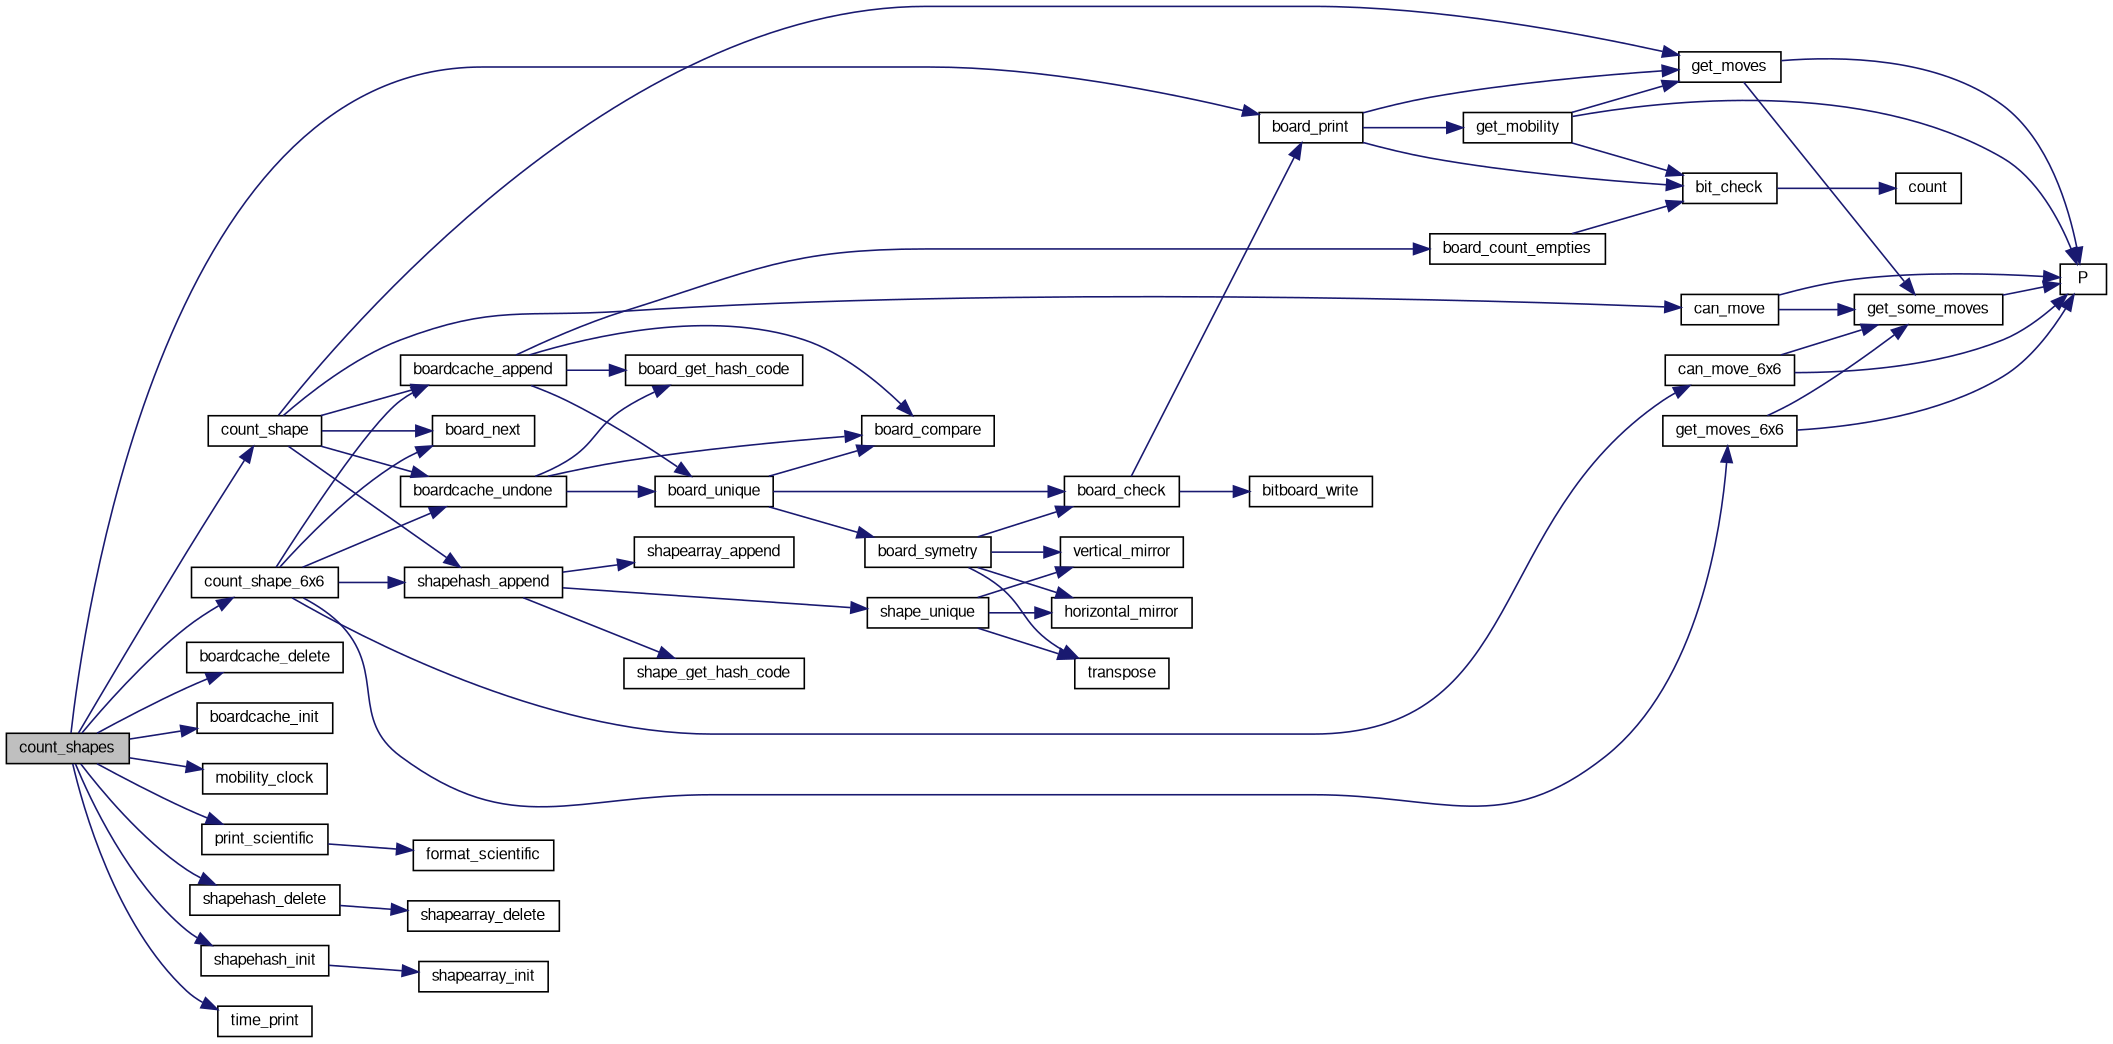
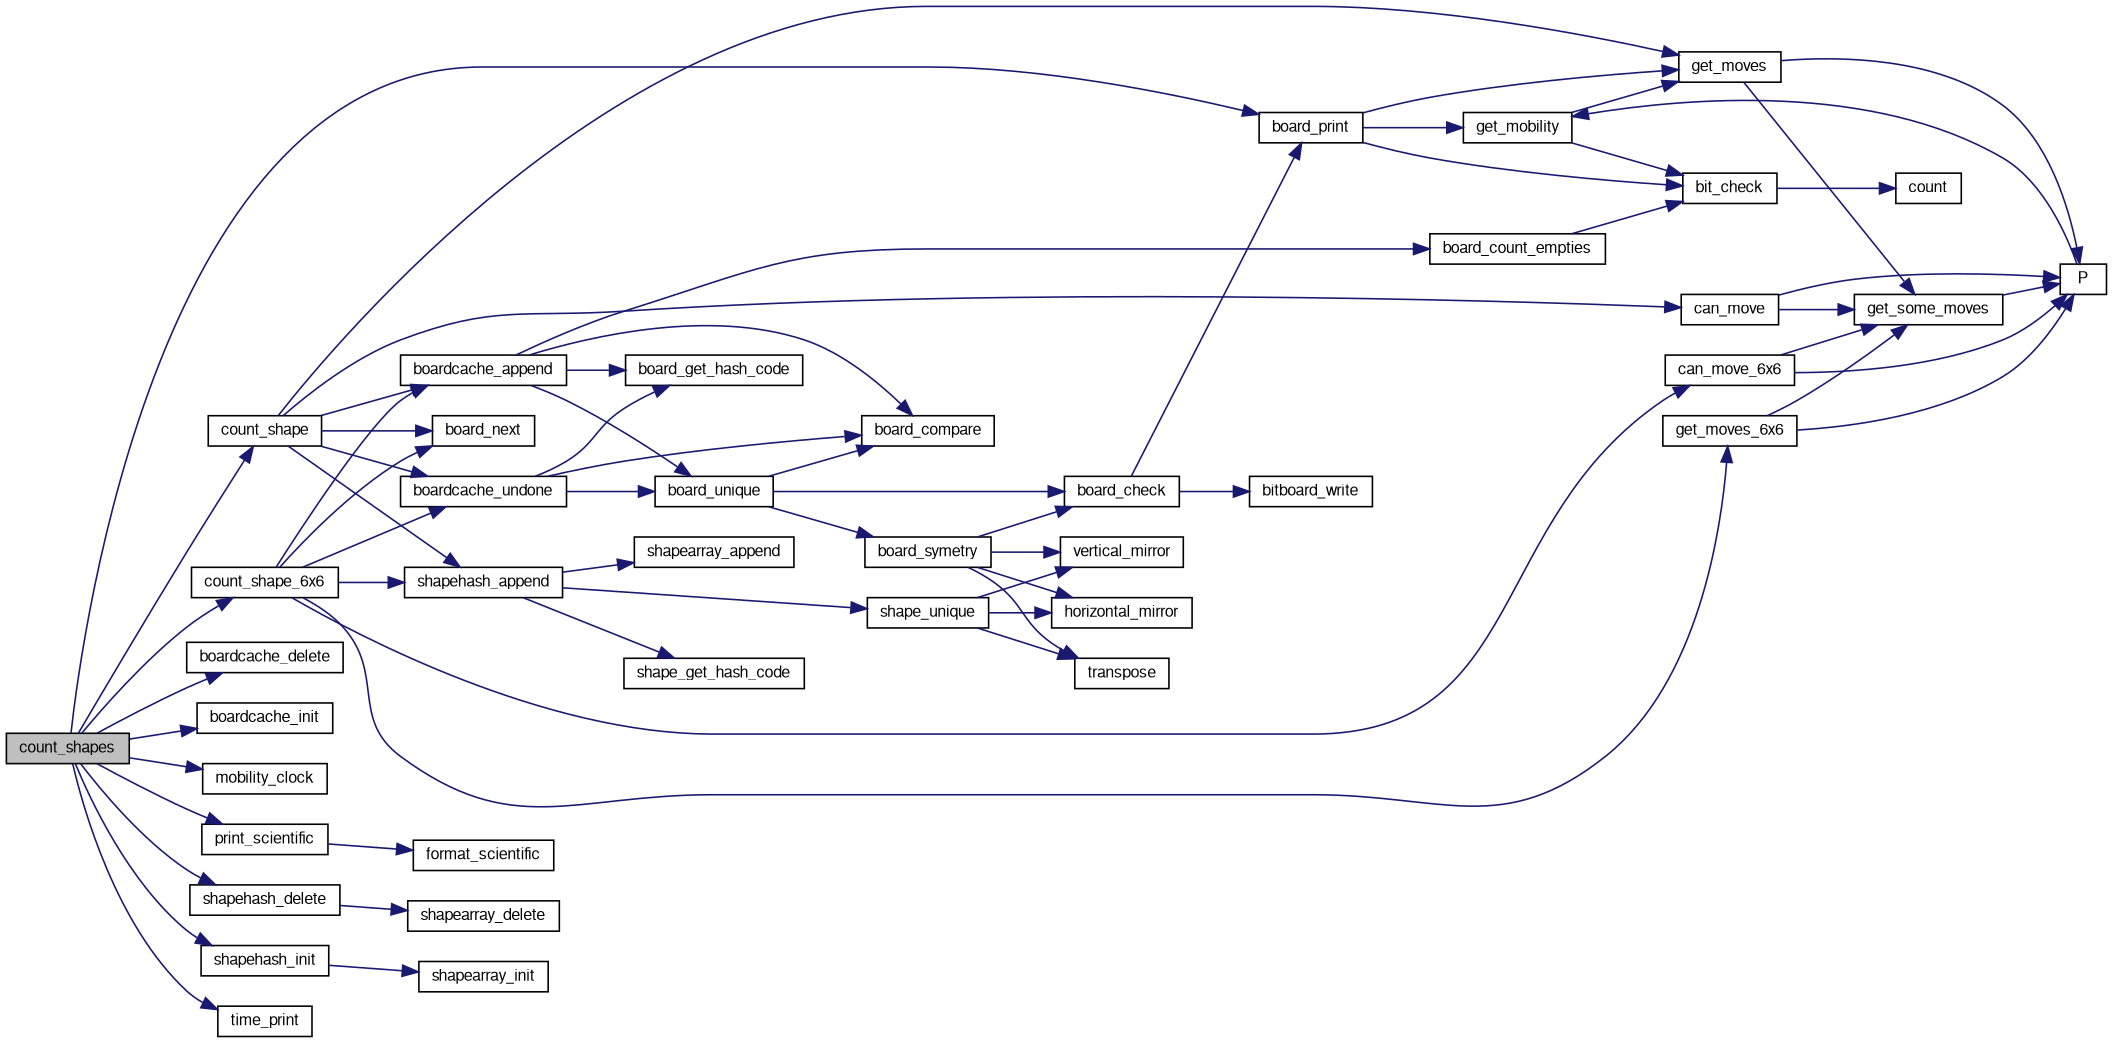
(1849, 108) -> (1865, 111)
